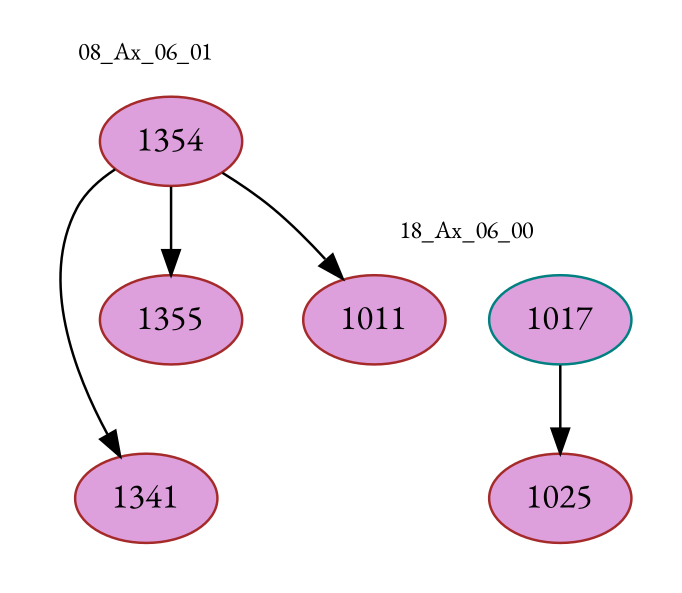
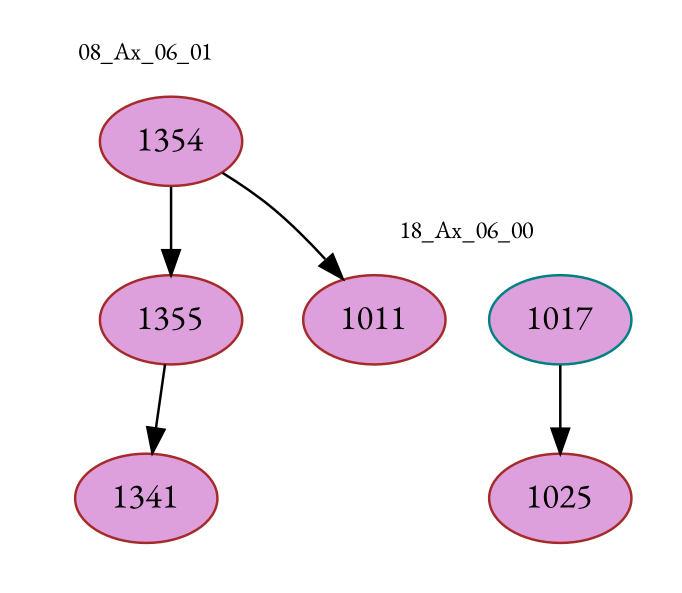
(61, 297) -> (161, 396)
